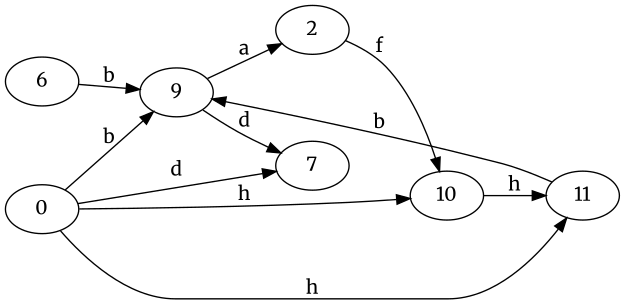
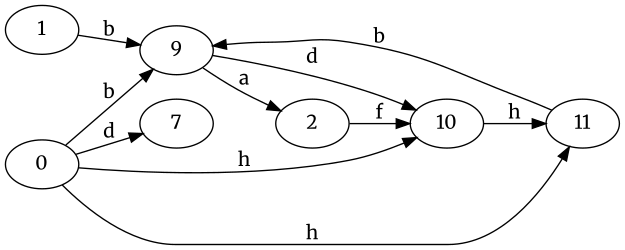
(42, 82) -> (42, 30)
(235, 130) -> (309, 75)
